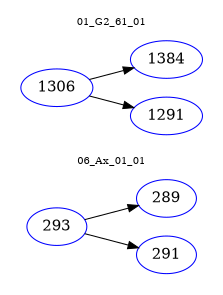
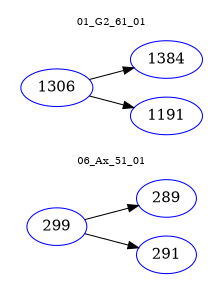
(166, 116) -> (166, 116)
(112, 161) -> (112, 161)
(57, 227) -> (57, 227)
